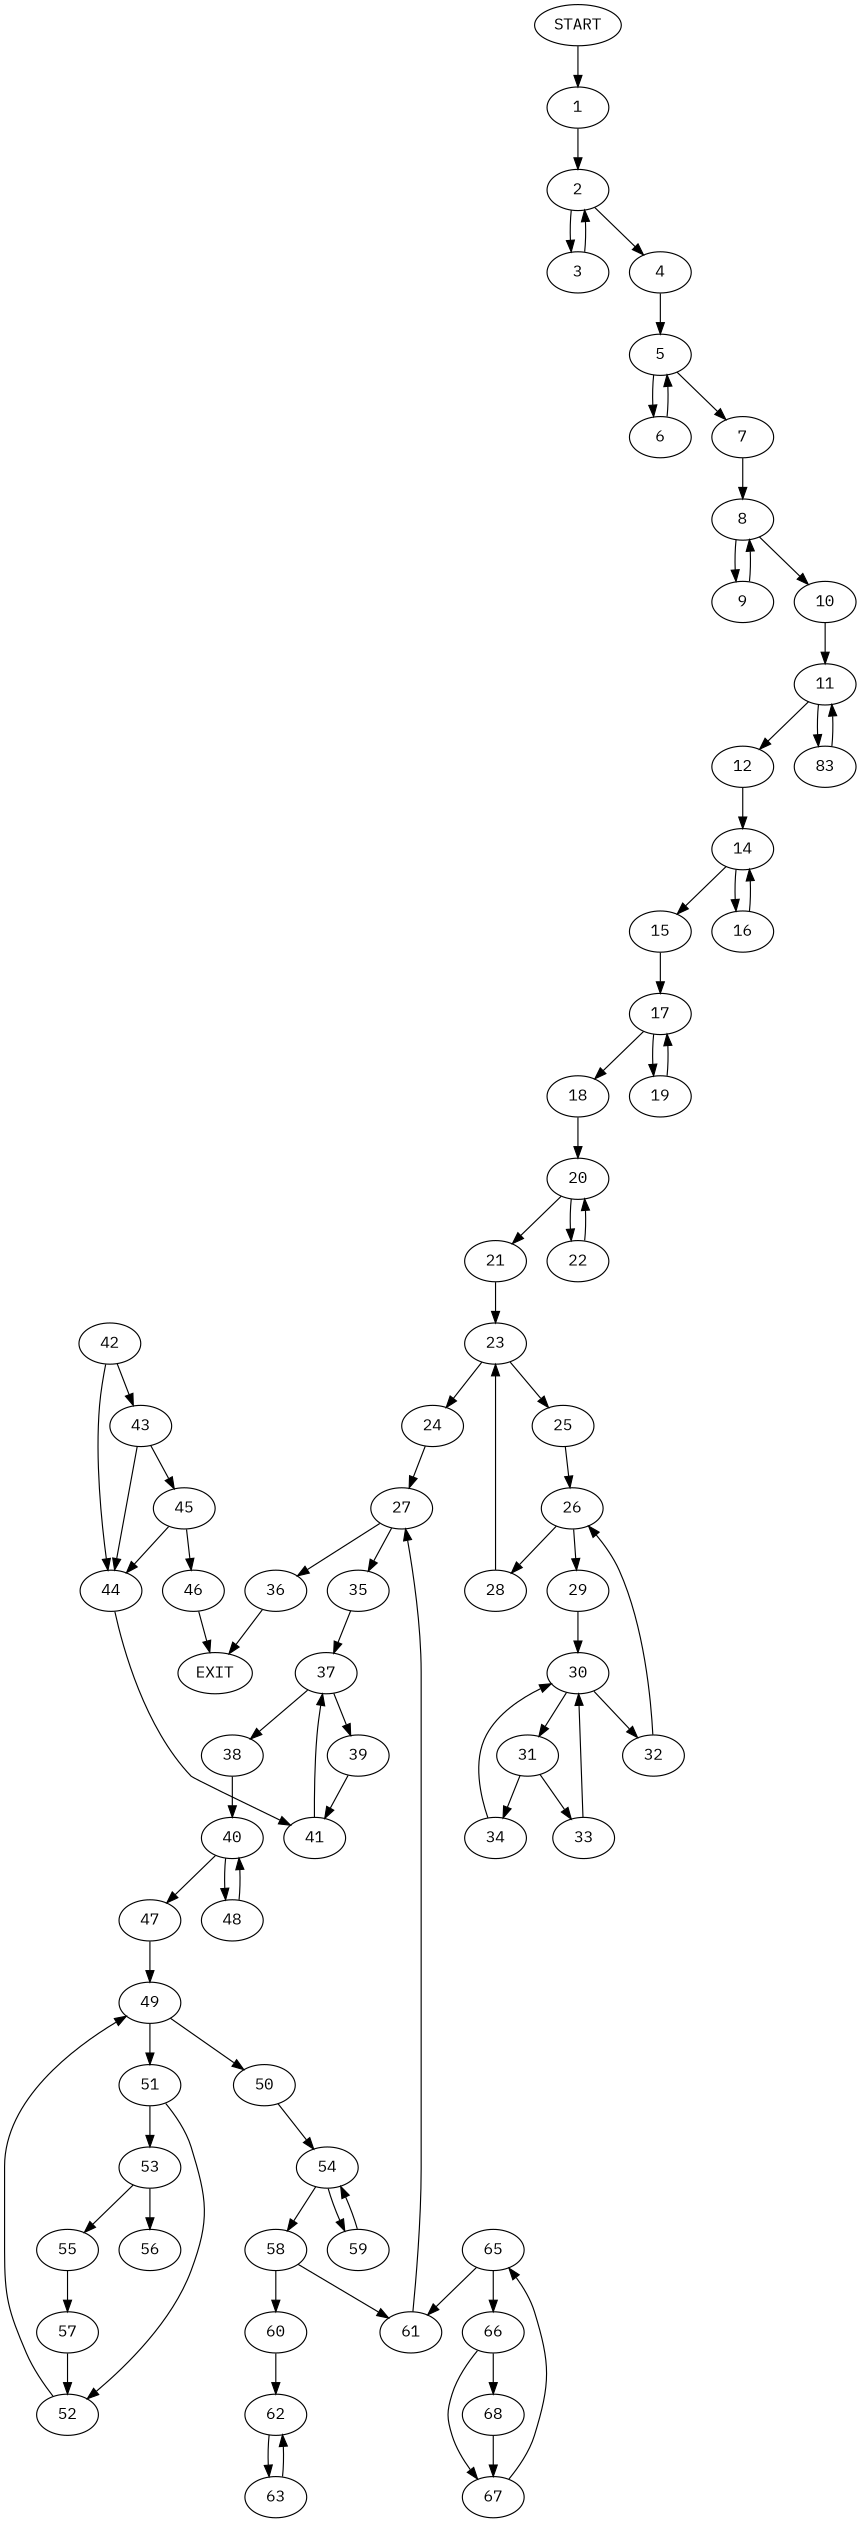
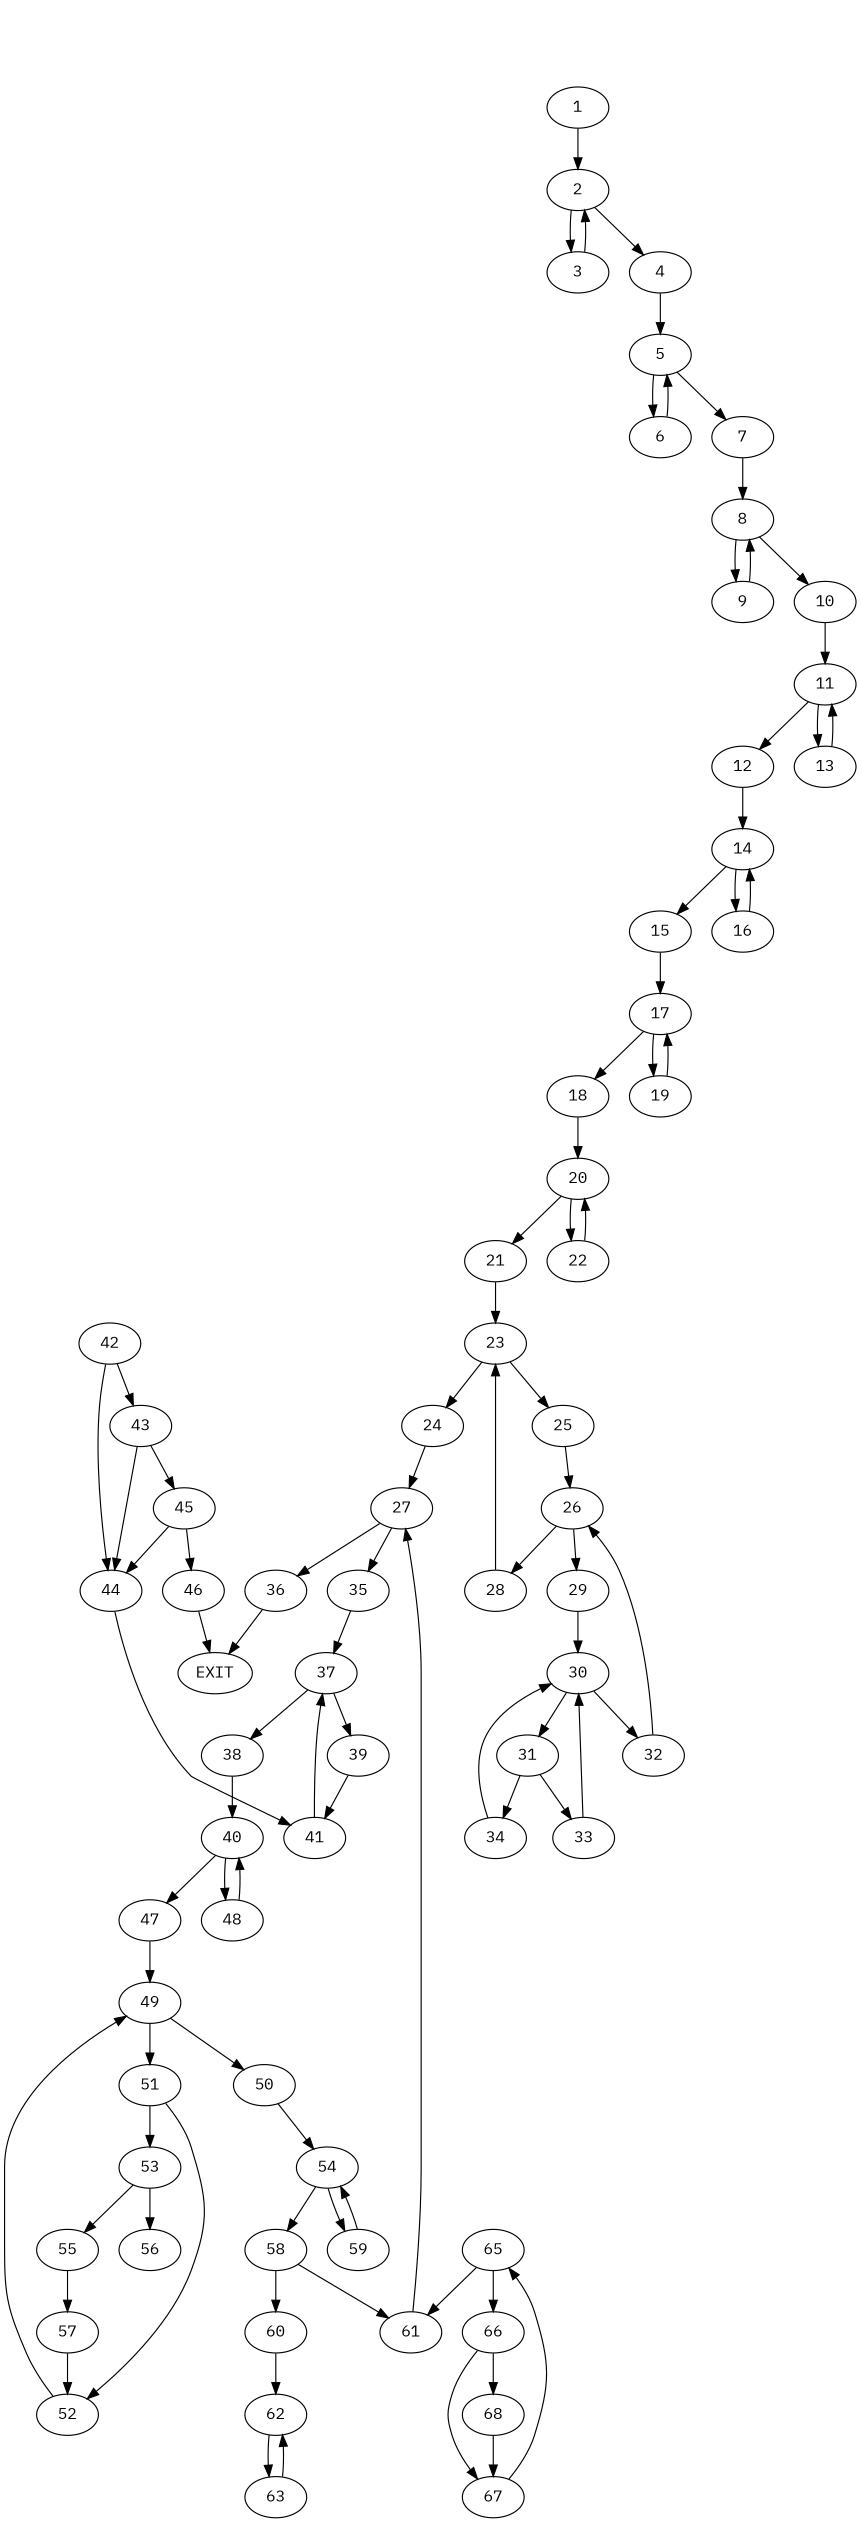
(578, 25) -> none
(825, 767) -> (825, 767)
